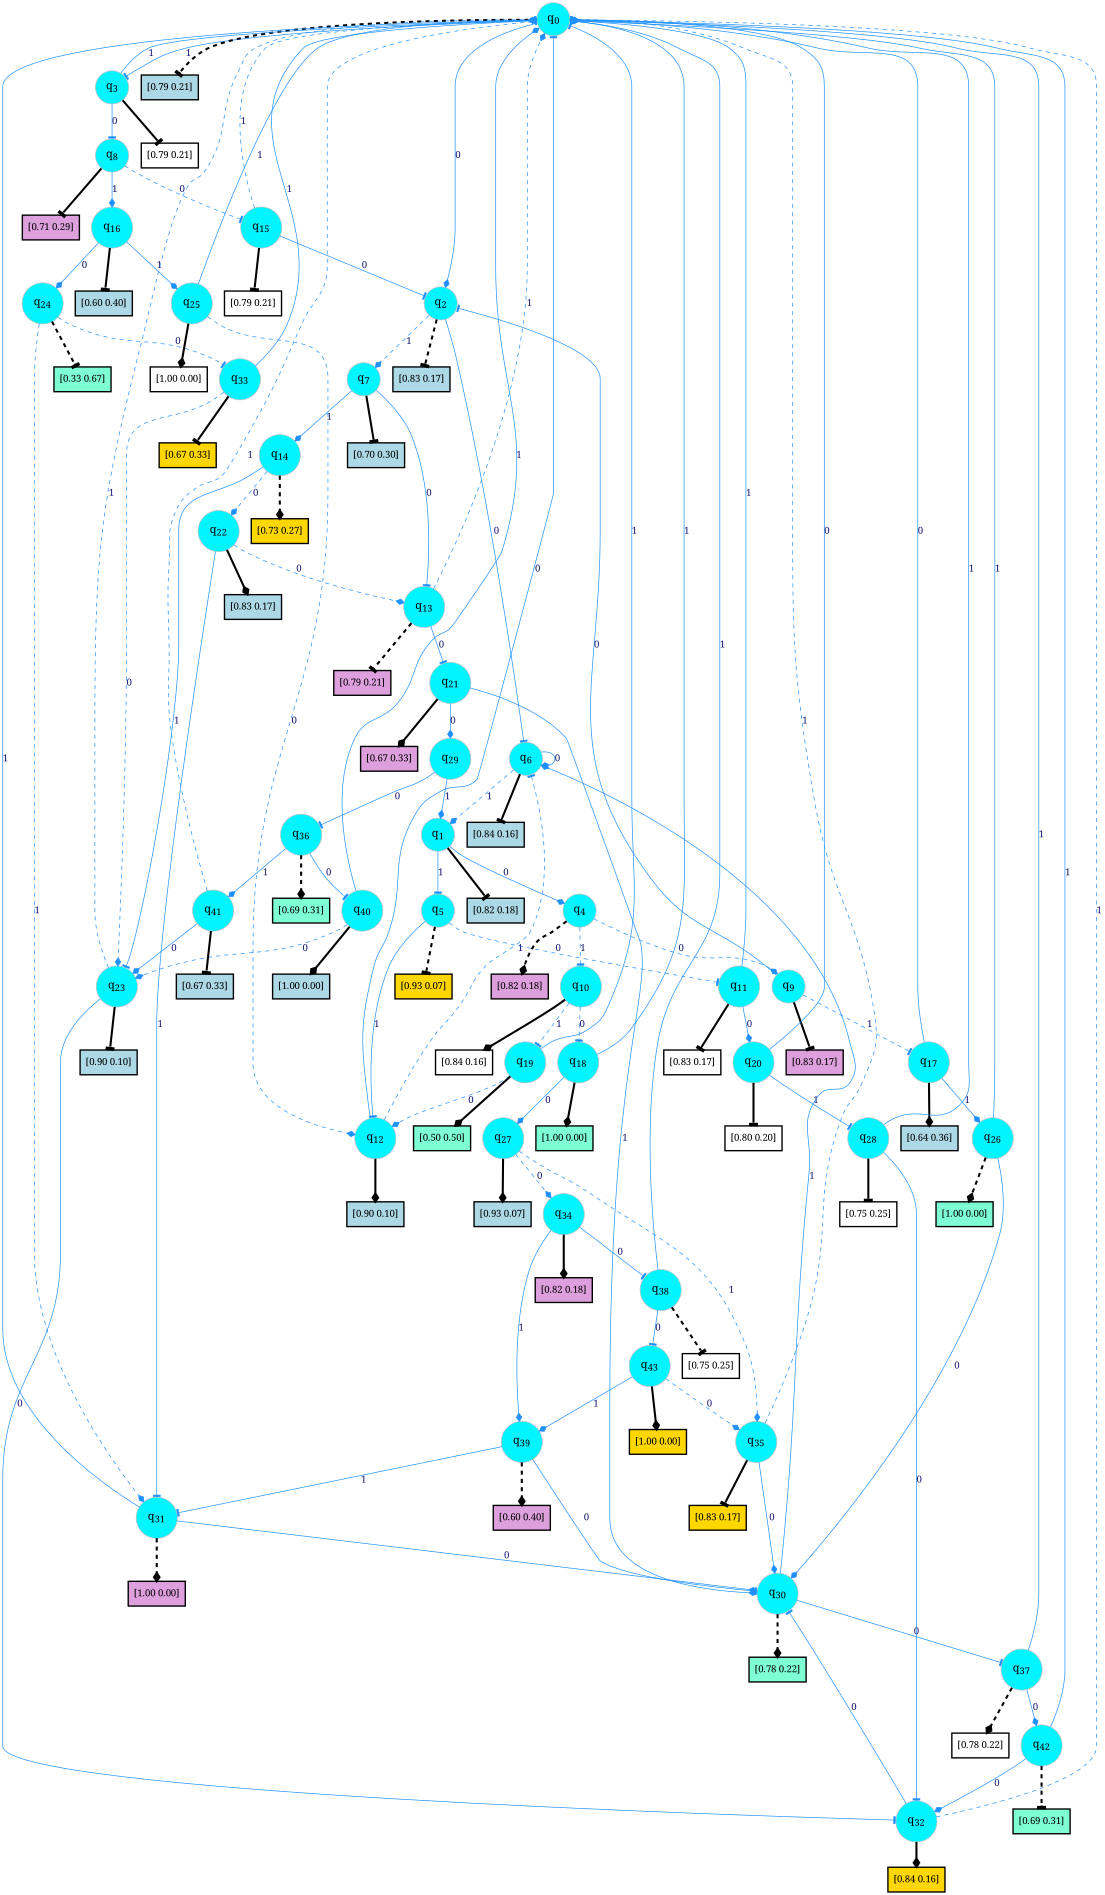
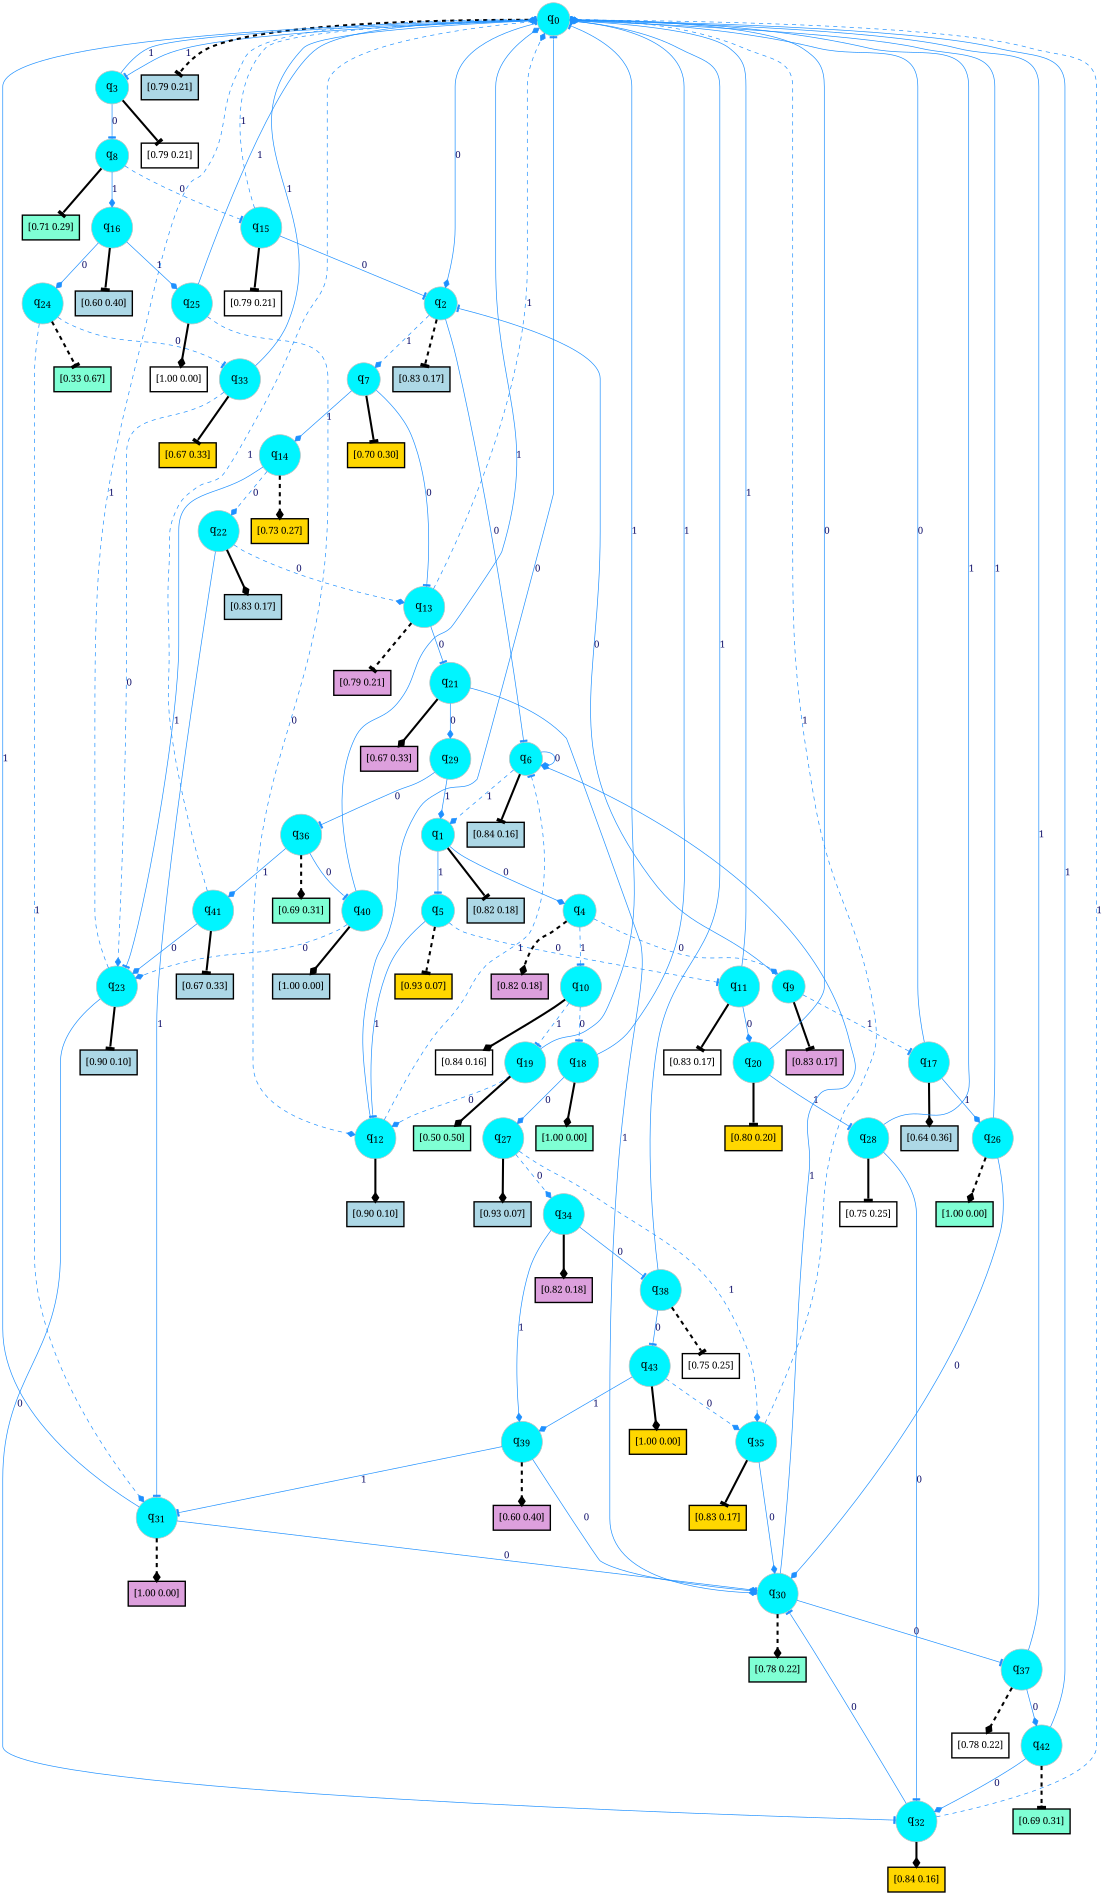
(51, 228) -> (51, 228)
(376, 455) -> (376, 455)
(754, 1138) -> (754, 1138)
